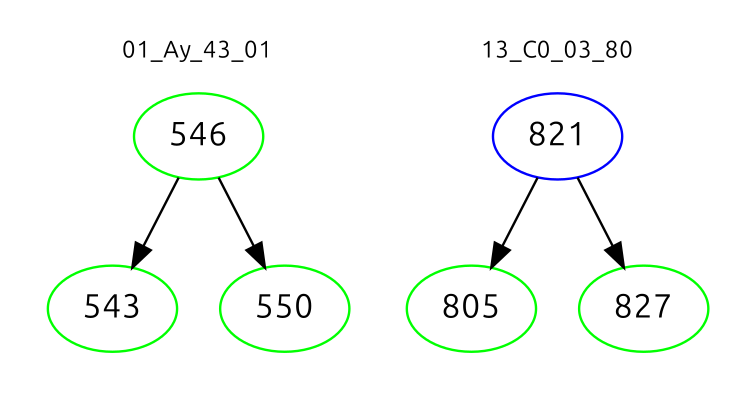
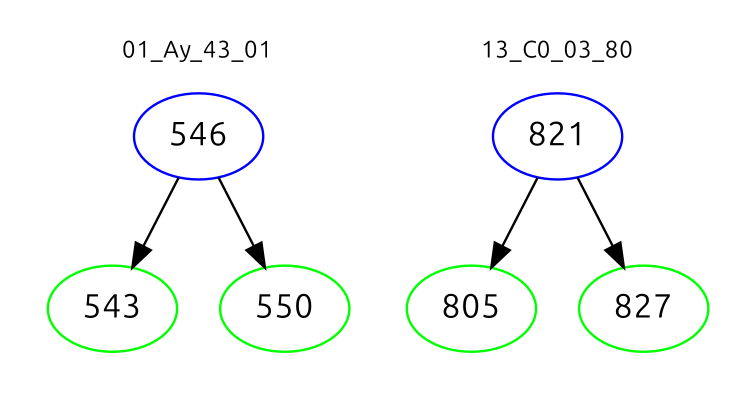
(199, 136) -> (199, 136)
